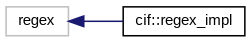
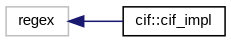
(184, 21) -> (174, 21)
